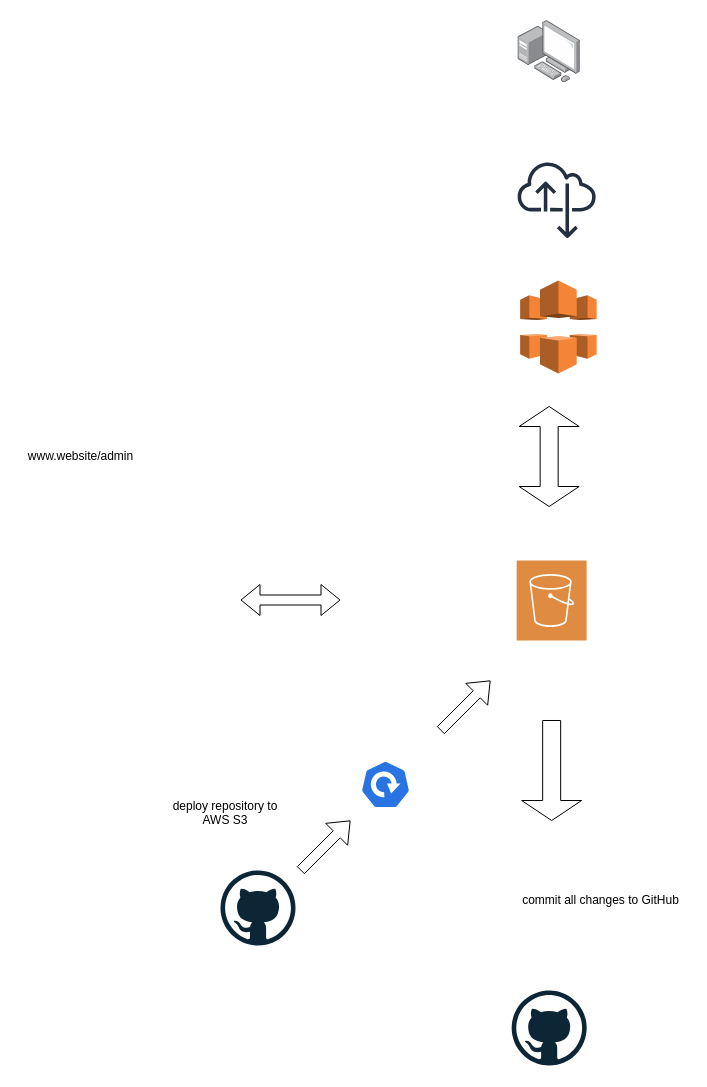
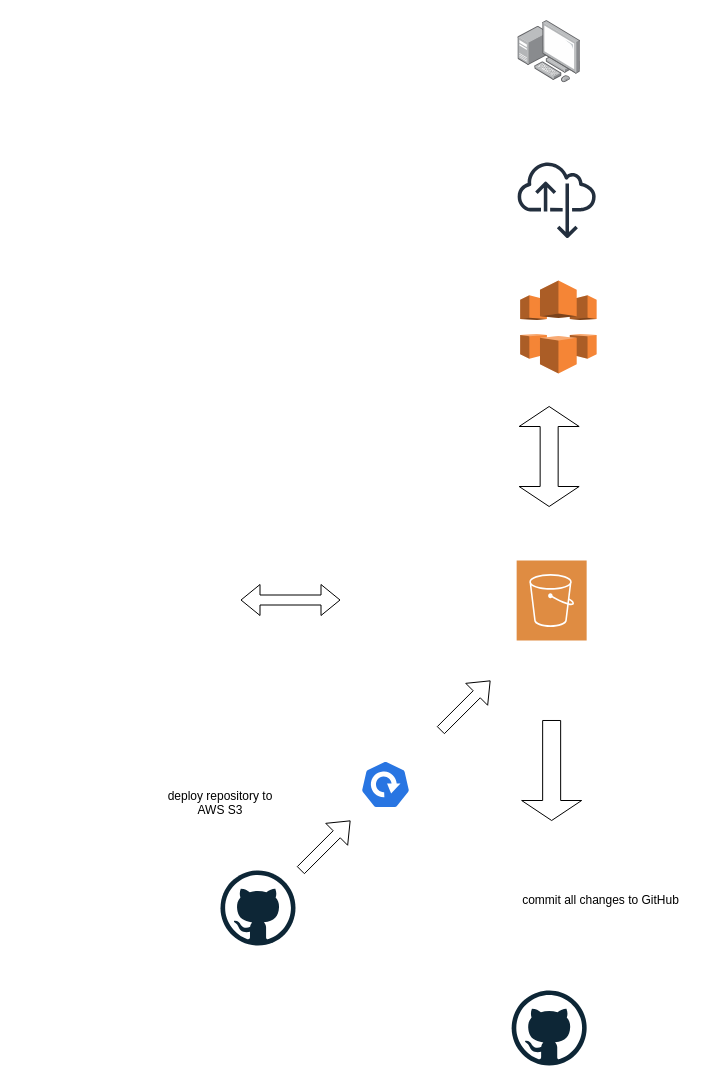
(81, 457) -> none
(226, 821) -> (221, 811)
